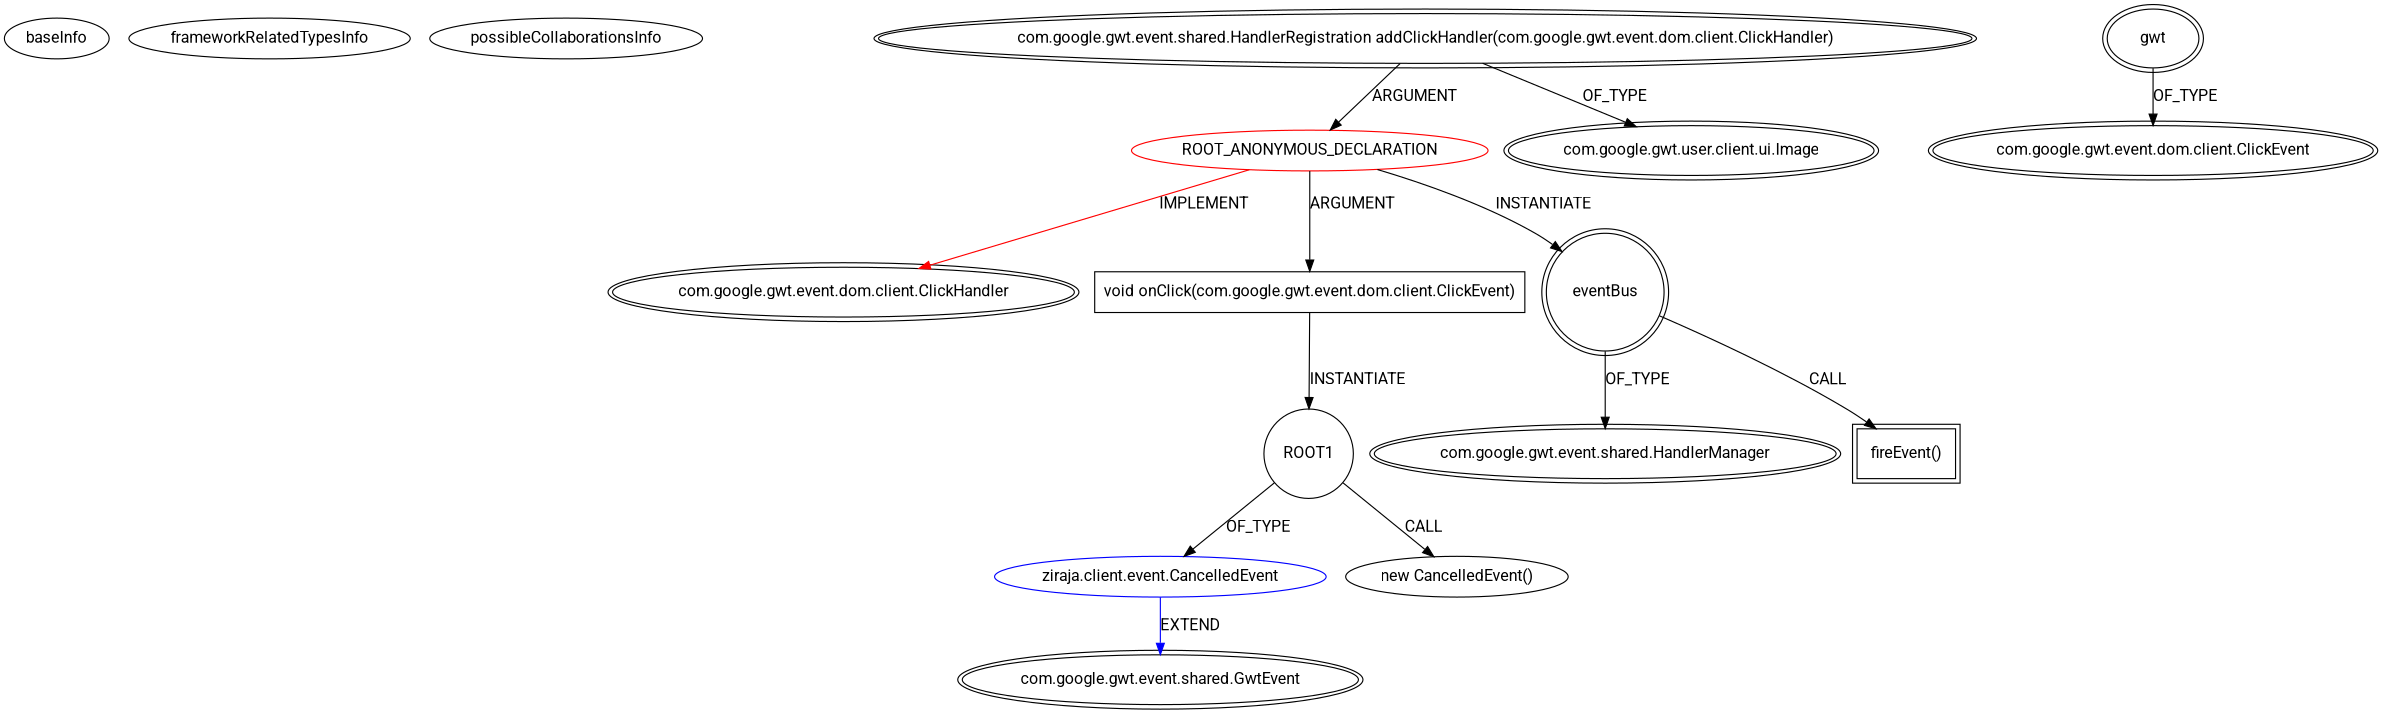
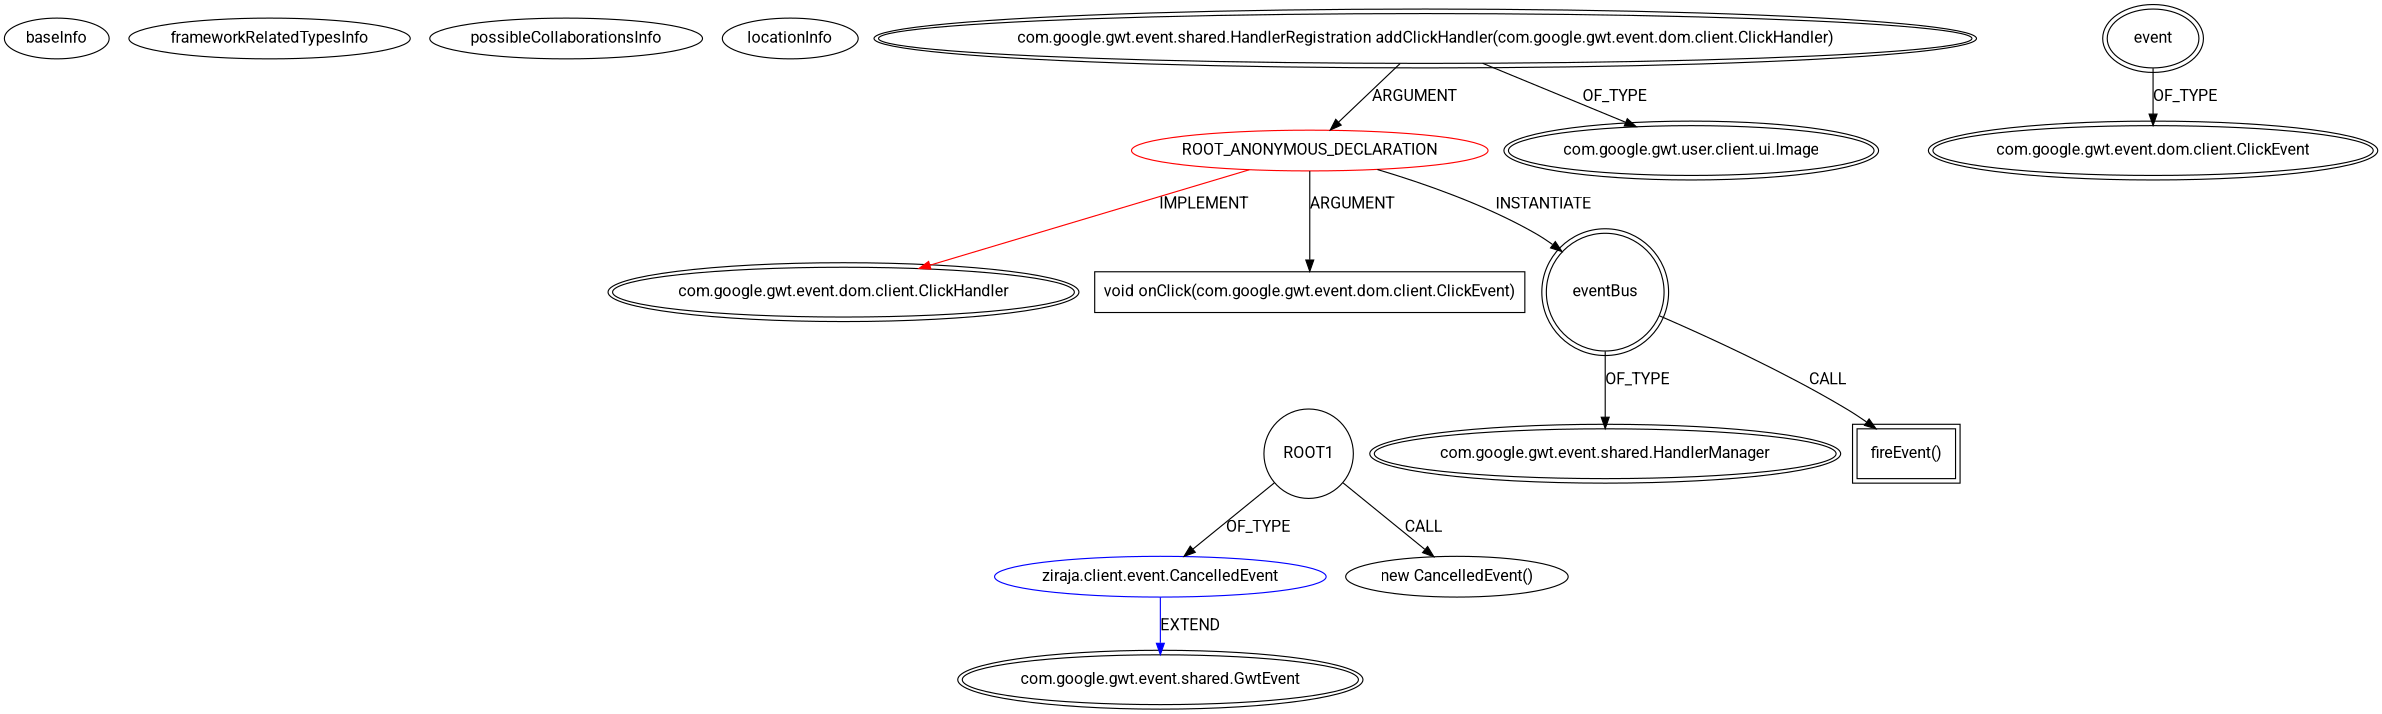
none -> (790, 38)
(2153, 38) -> (2153, 38)
(1309, 355) -> none
